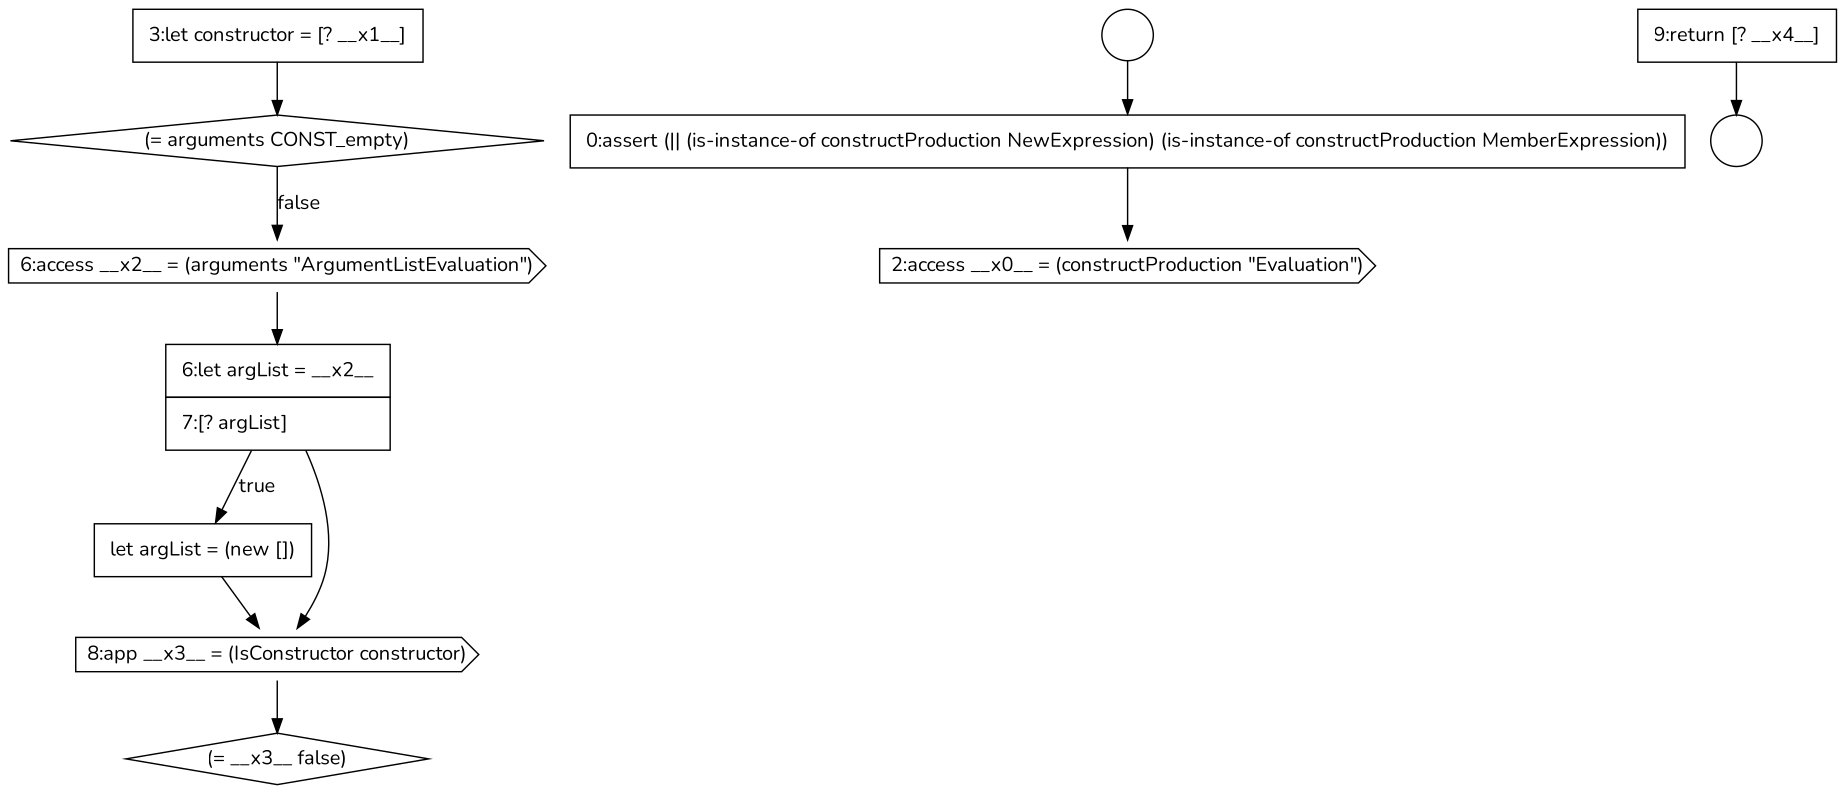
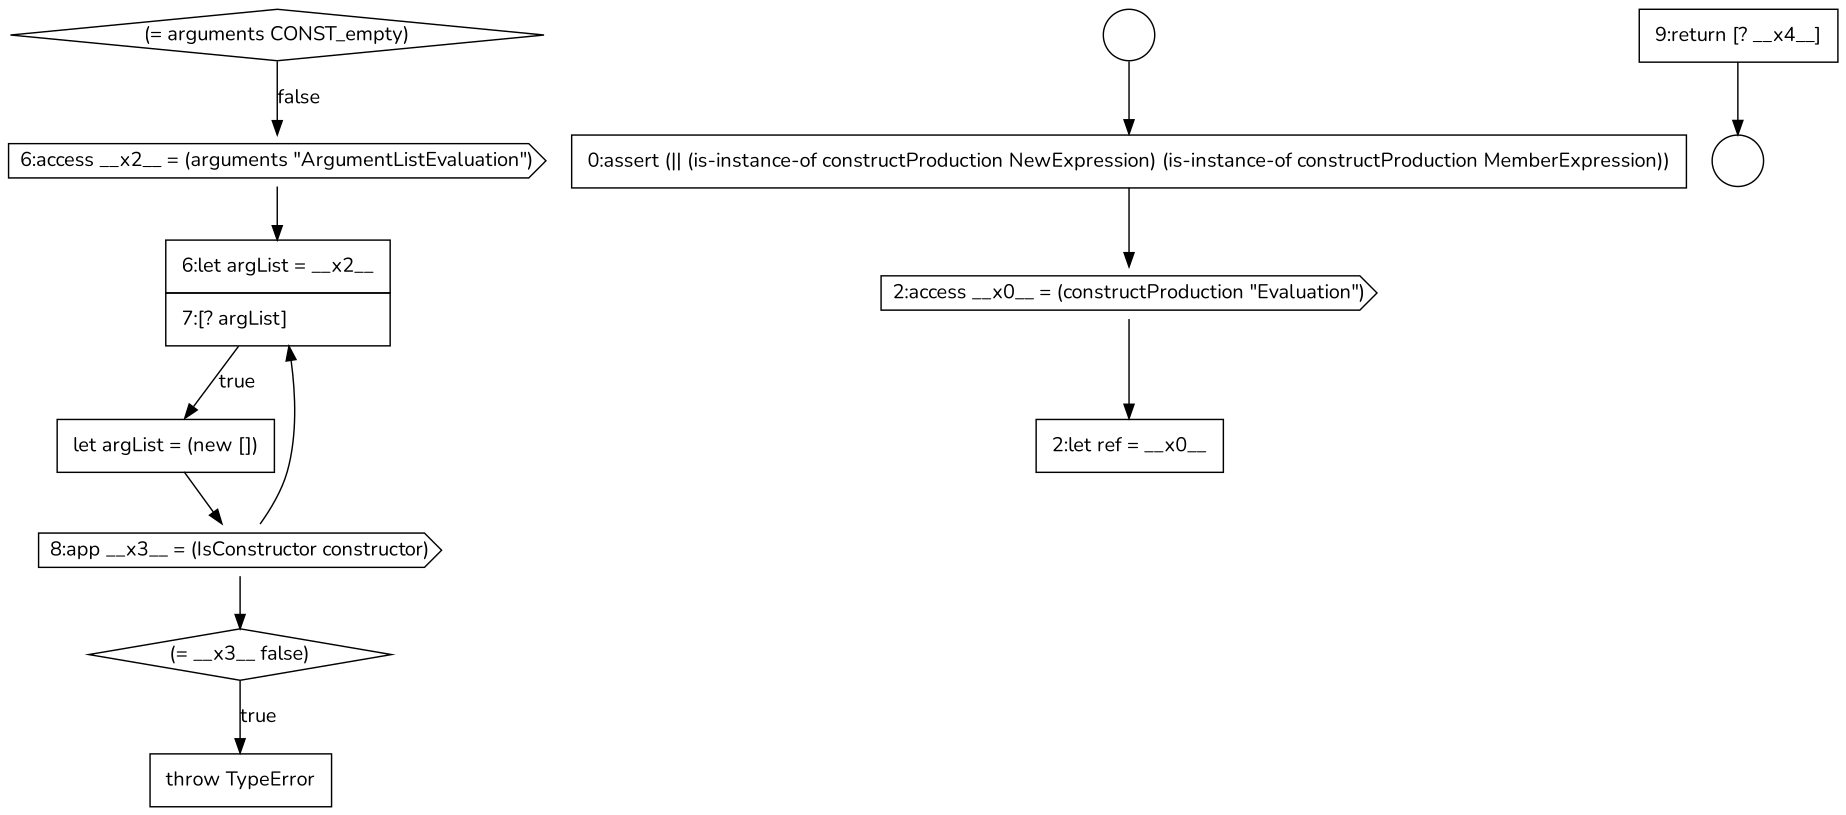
(277, 35) -> none
none -> (1129, 445)
(328, 534) -> (292, 446)
none -> (240, 780)
